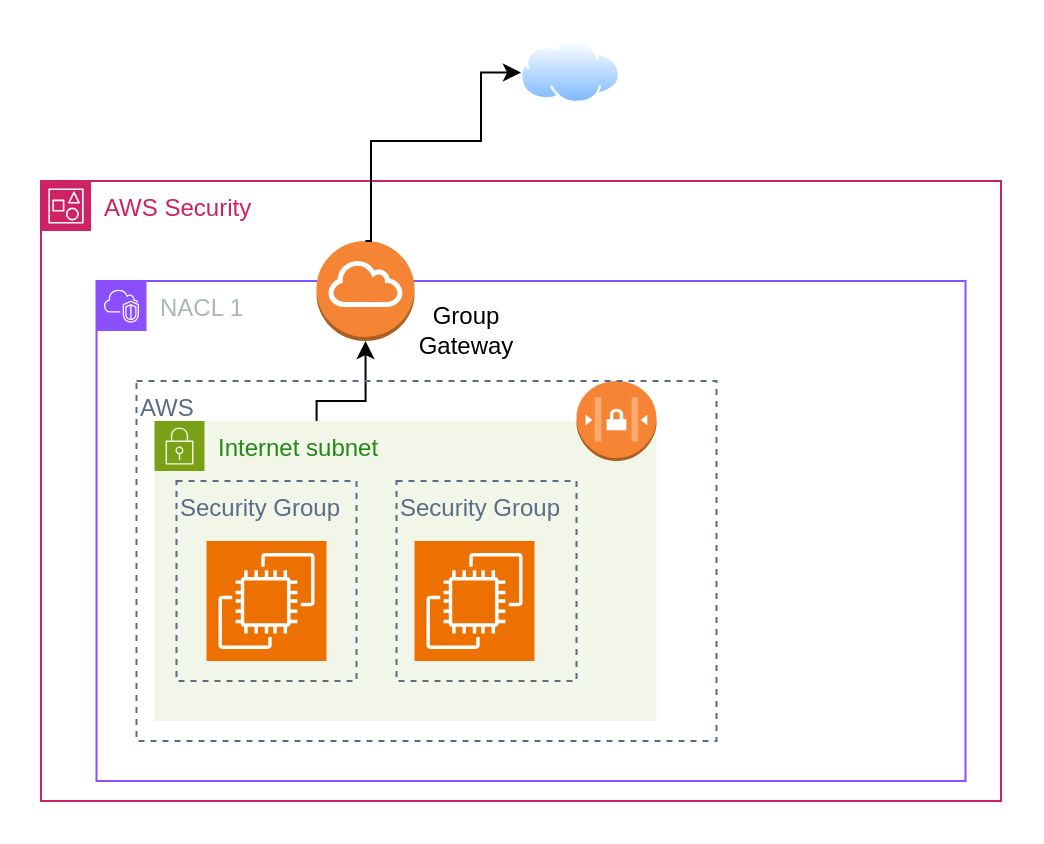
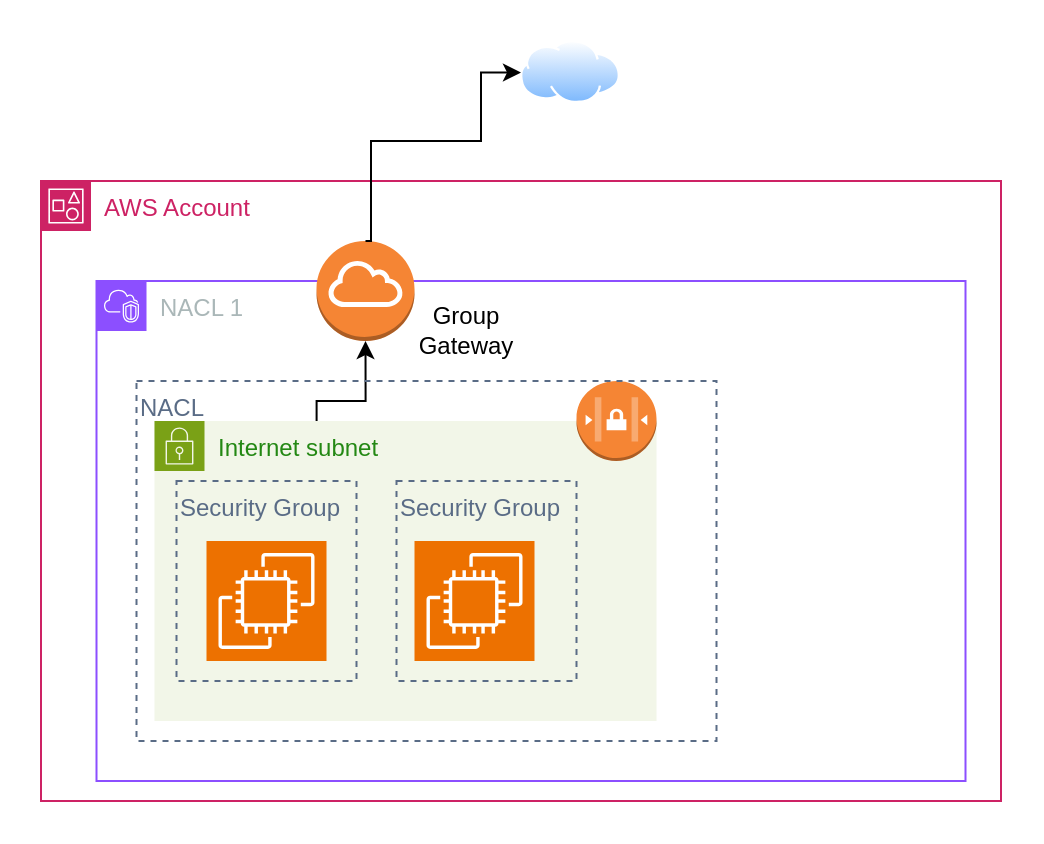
(179, 209) -> (176, 209)
(161, 409) -> (168, 409)
